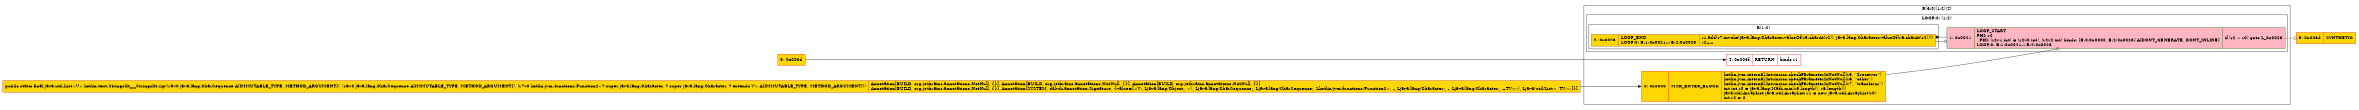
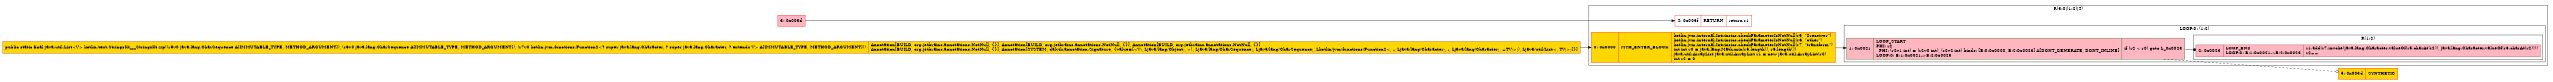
(1764, 40) -> (2368, 51)
(1940, 41) -> none
(791, 60) -> (791, 21)
(1789, 60) -> (1739, 21)
(1971, 63) -> (1839, 48)
